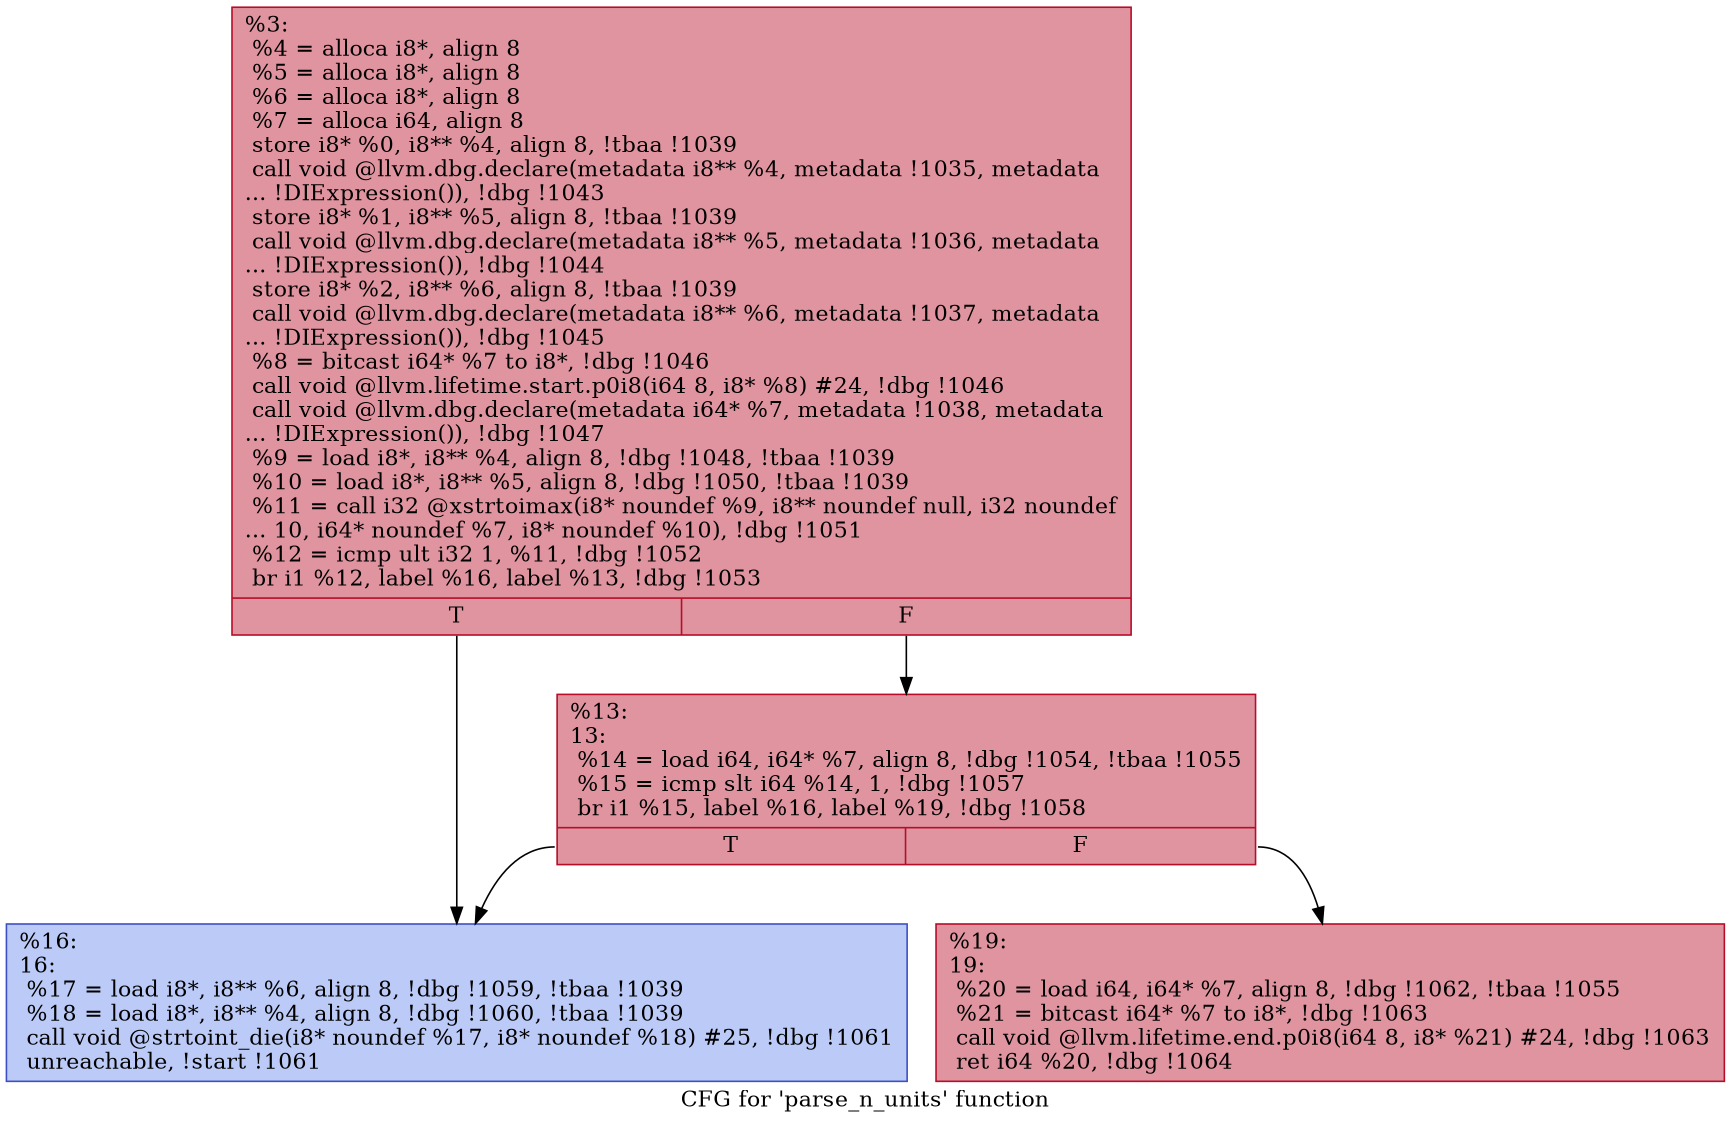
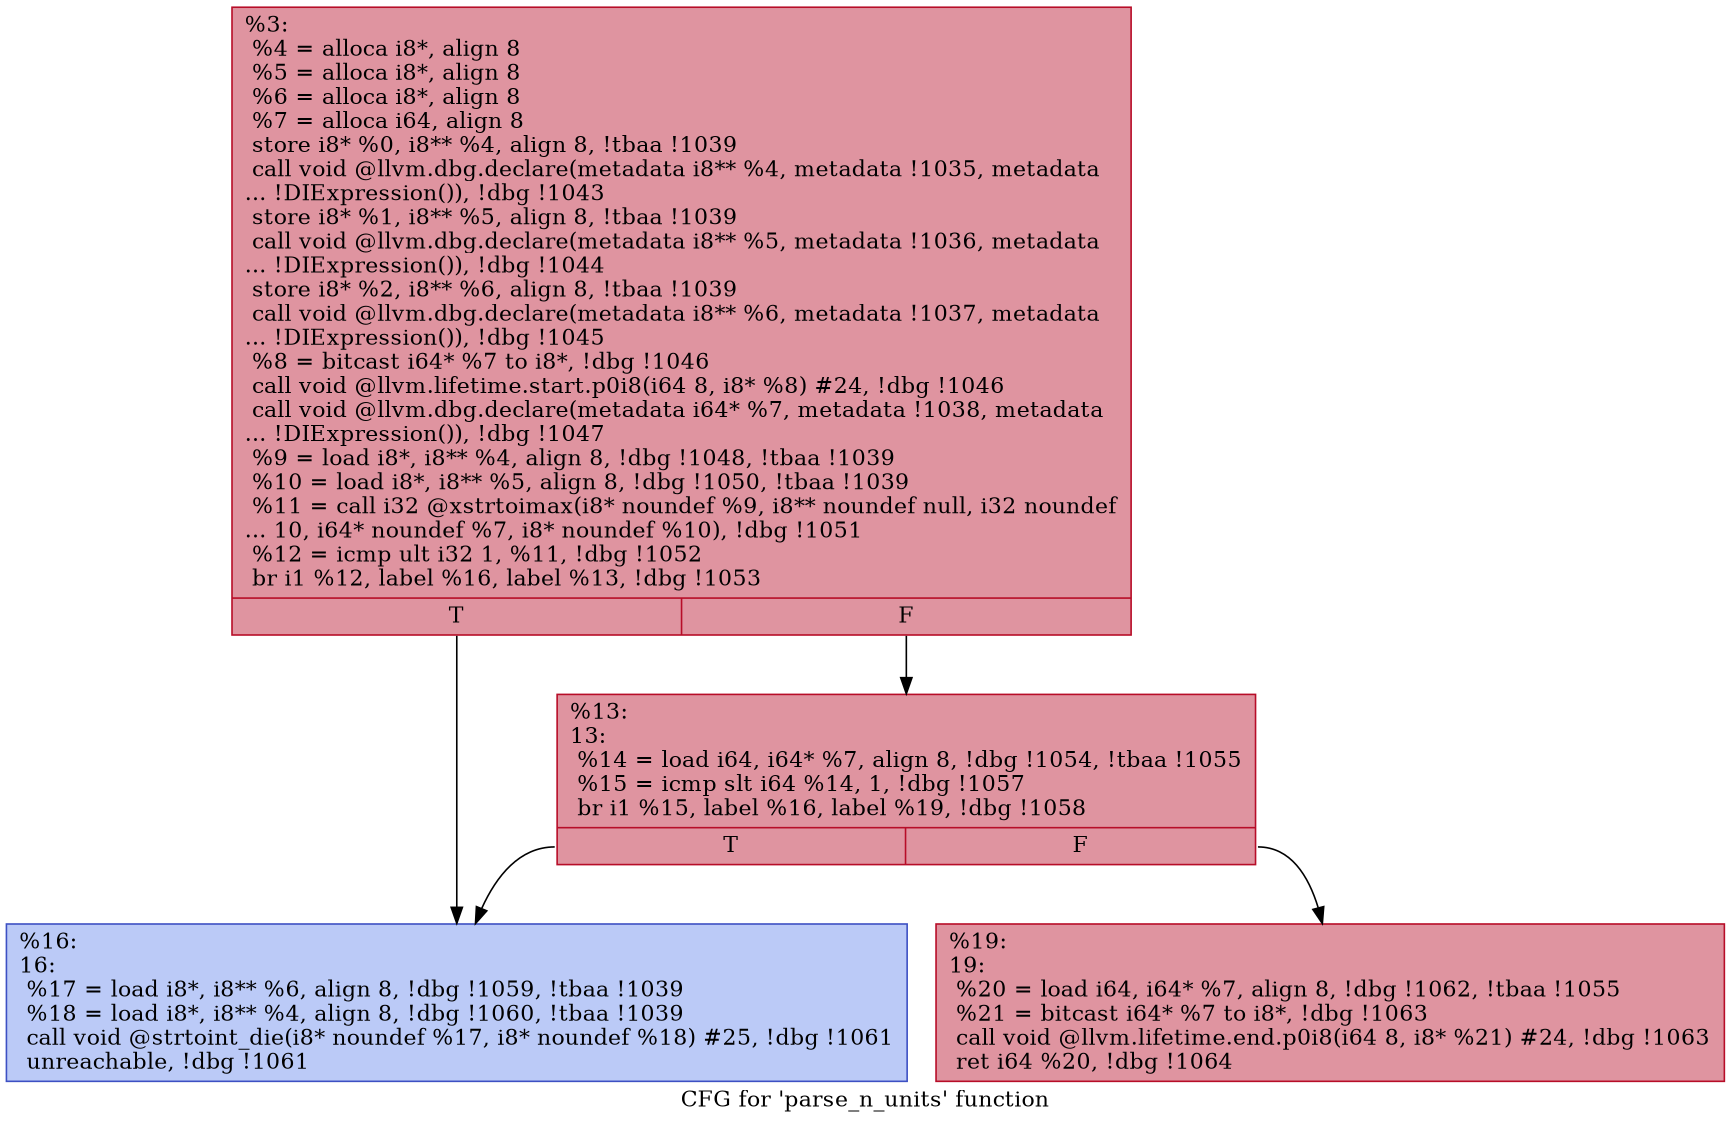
(171, 1062) -> (165, 1062)
